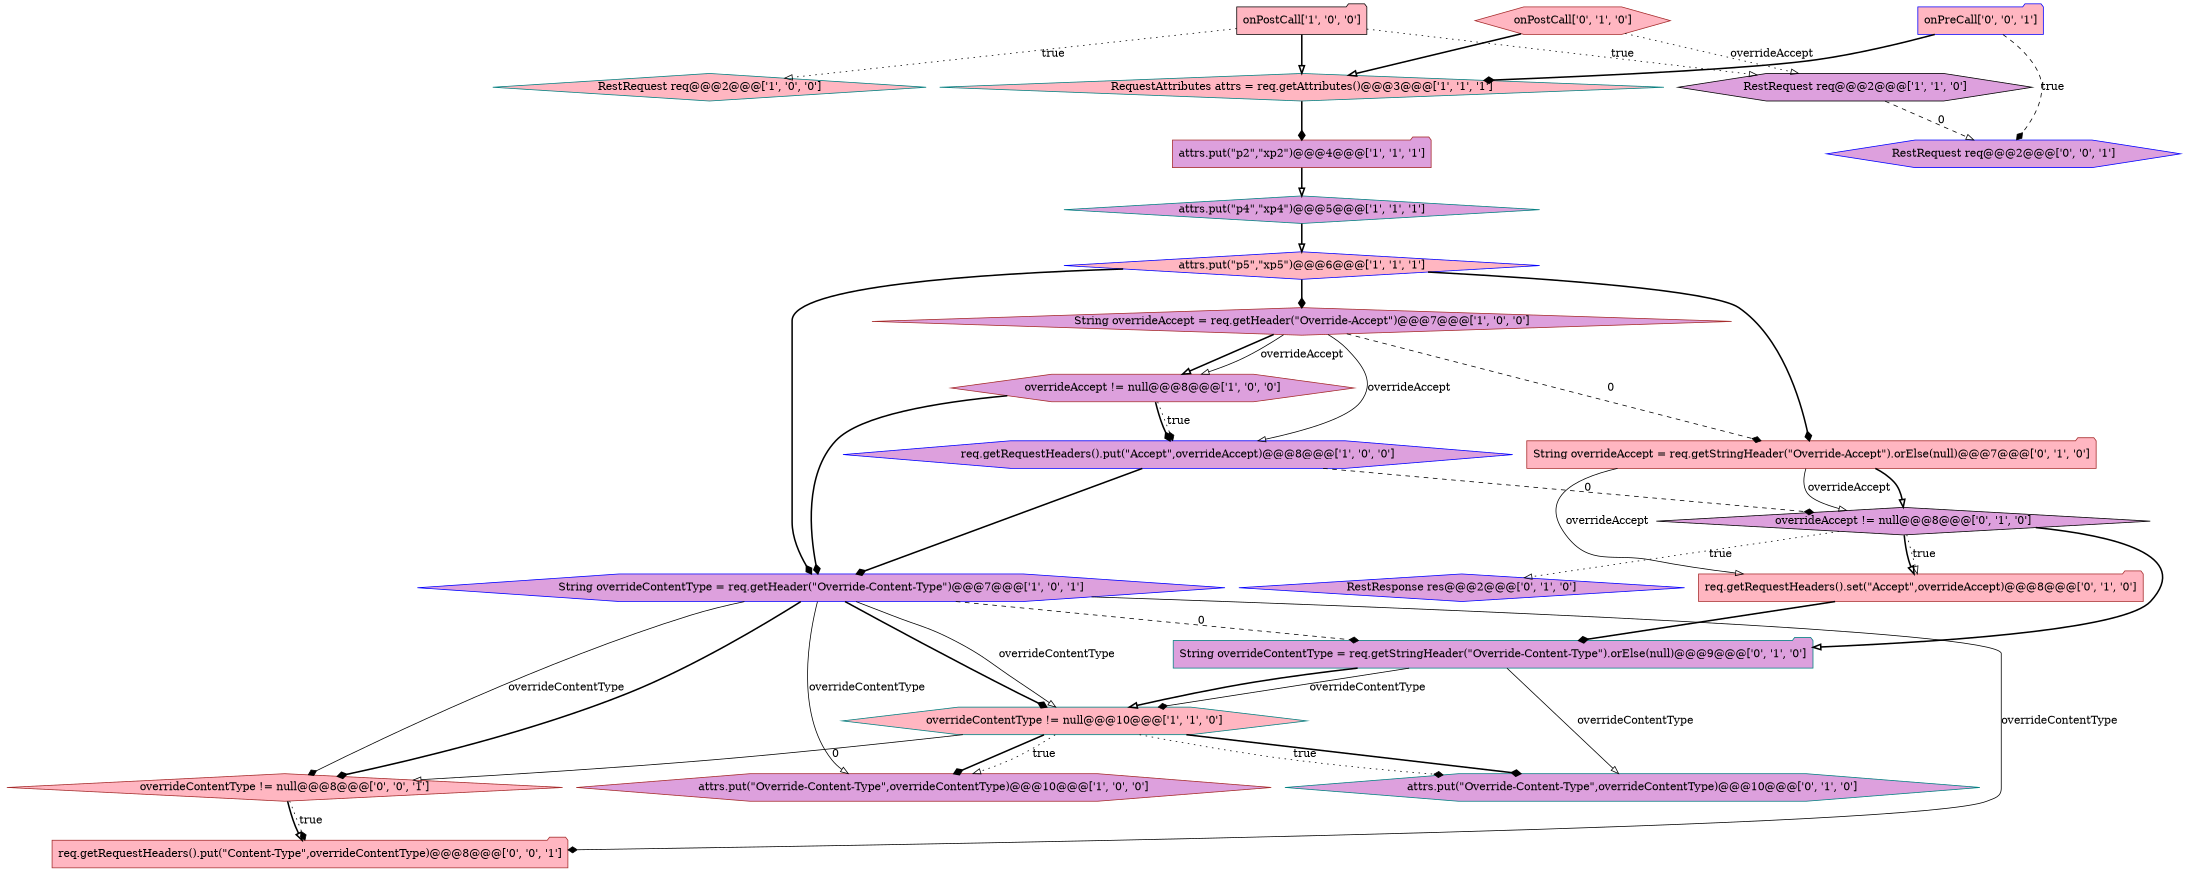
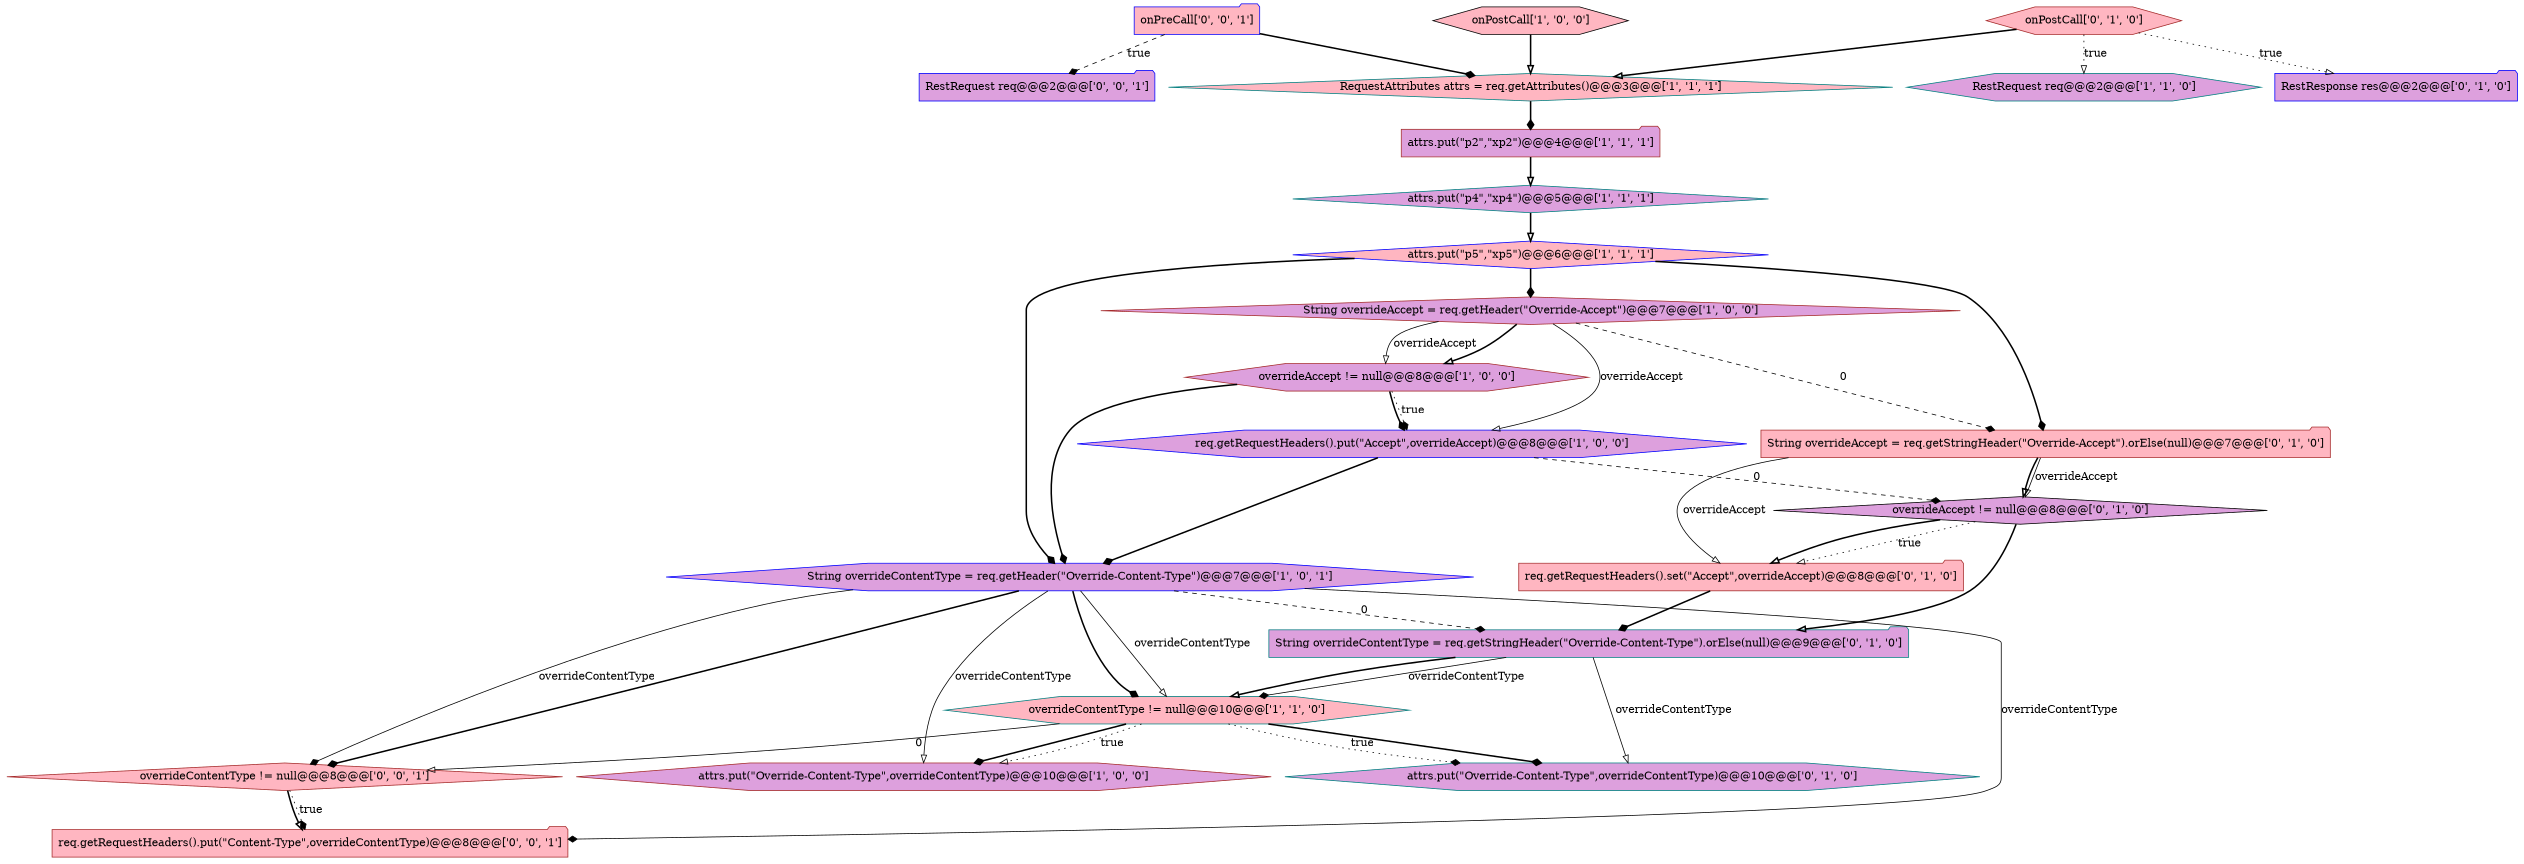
(1302, 21) -> (1531, 21)
(1558, 52) -> none
(1772, 54) -> (2096, 54)
(709, 87) -> none
(1855, 87) -> (2084, 87)
(1926, 119) -> none
(2004, 154) -> (1037, 87)
(1686, 554) -> (2232, 52)
(1462, 588) -> (2396, 87)
